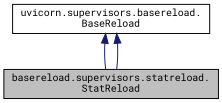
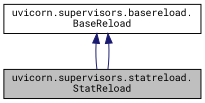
(111, 84) -> (102, 84)
